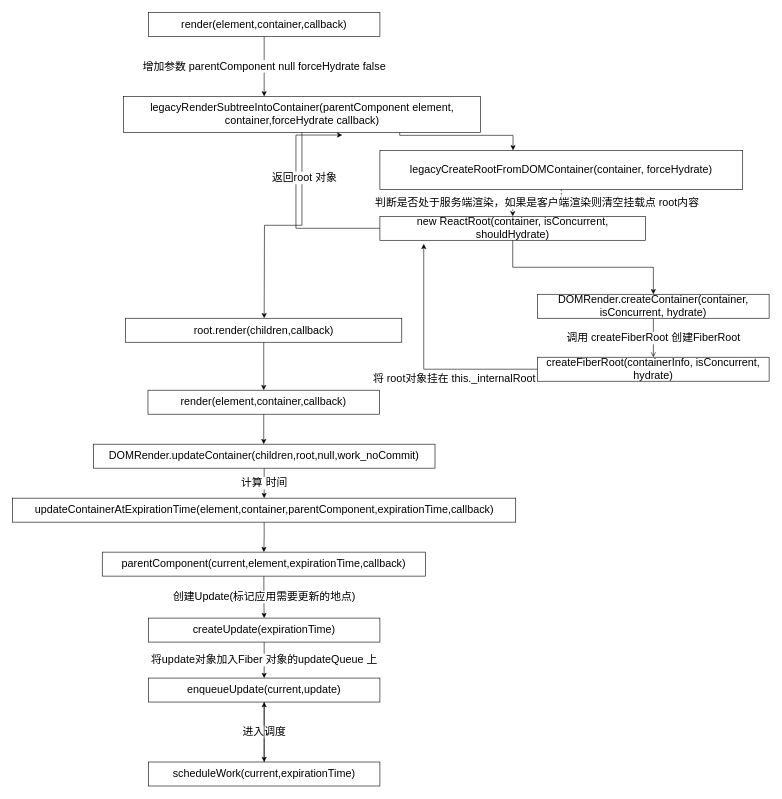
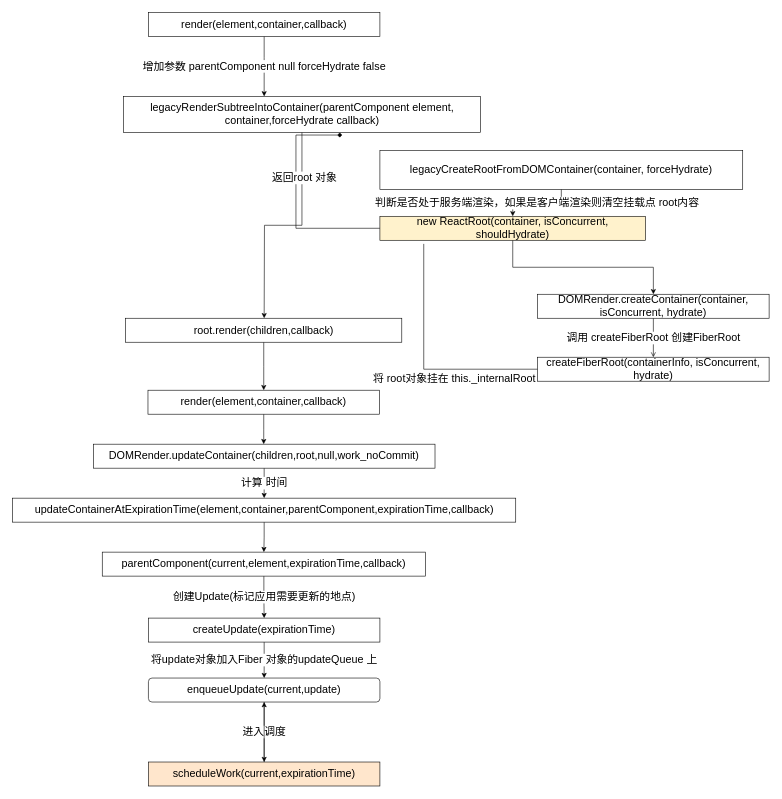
(337, 135) -> (336, 135)
(513, 137) -> none
(562, 192) -> (562, 192)
(513, 228) -> (513, 228)
(424, 249) -> (424, 247)
(264, 690) -> (264, 690)
(264, 774) -> (264, 774)
